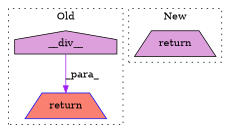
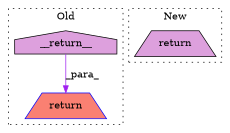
(66, 44) -> (66, 44)
